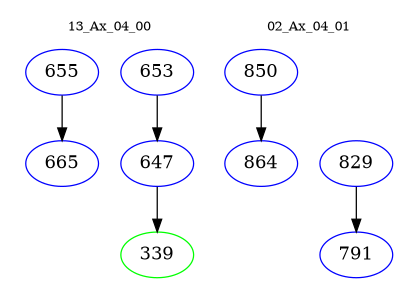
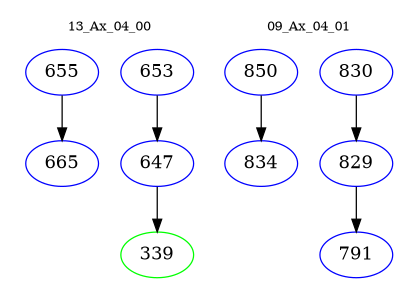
(309, 27) -> (309, 27)
none -> (356, 72)
(261, 164) -> (261, 164)
